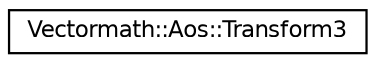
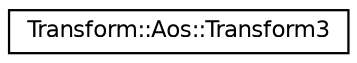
(188, 32) -> (179, 32)
